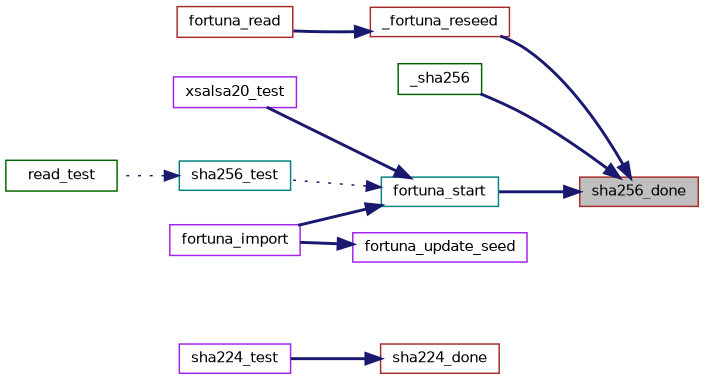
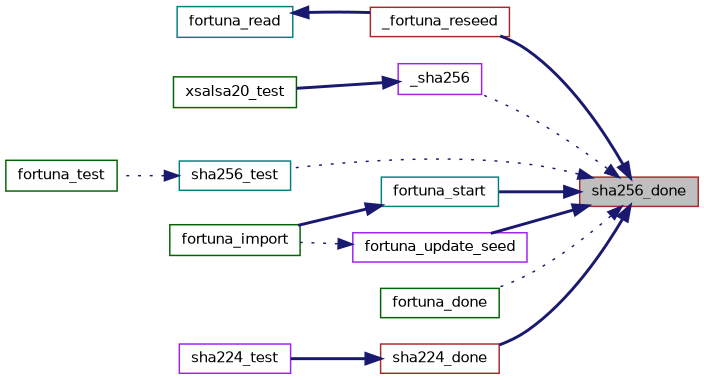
(235, 22) -> (235, 22)
(324, 32) -> (339, 12)
(440, 79) -> (440, 79)
(235, 92) -> (235, 92)
(546, 127) -> (546, 127)
(332, 139) -> (340, 85)
(61, 176) -> (61, 176)
(329, 183) -> (435, 159)
none -> (532, 222)
(235, 240) -> (235, 240)
(319, 243) -> (319, 243)
none -> (570, 291)
none -> (440, 303)
